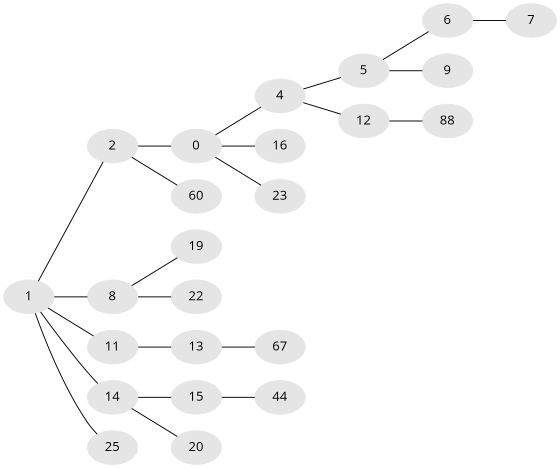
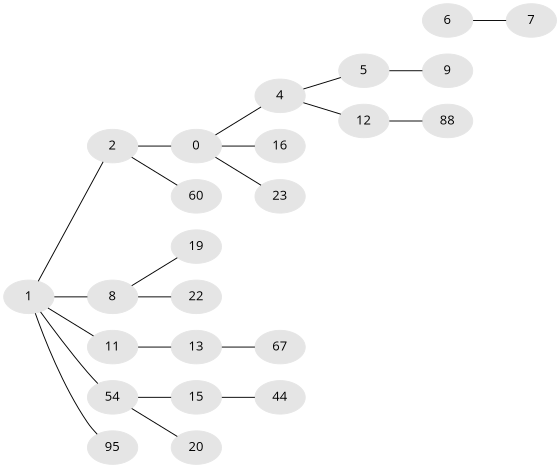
(406, 46) -> none
(113, 397) -> (113, 397)
(113, 448) -> (113, 448)
